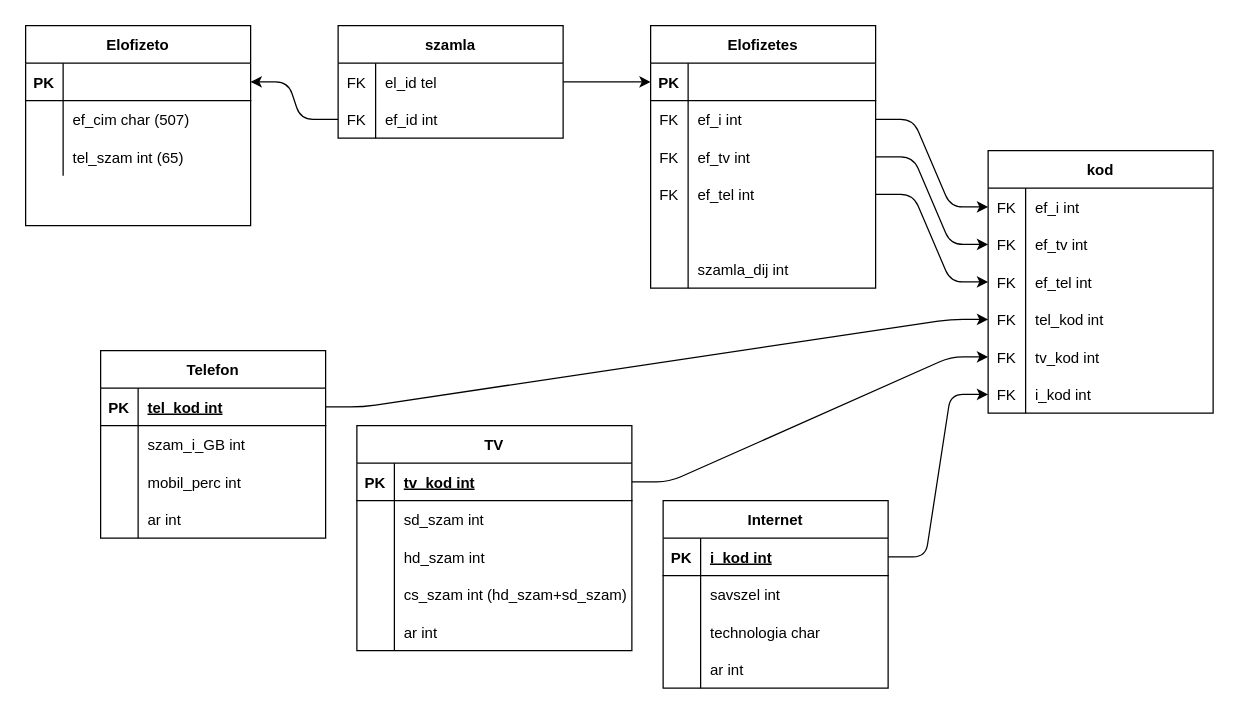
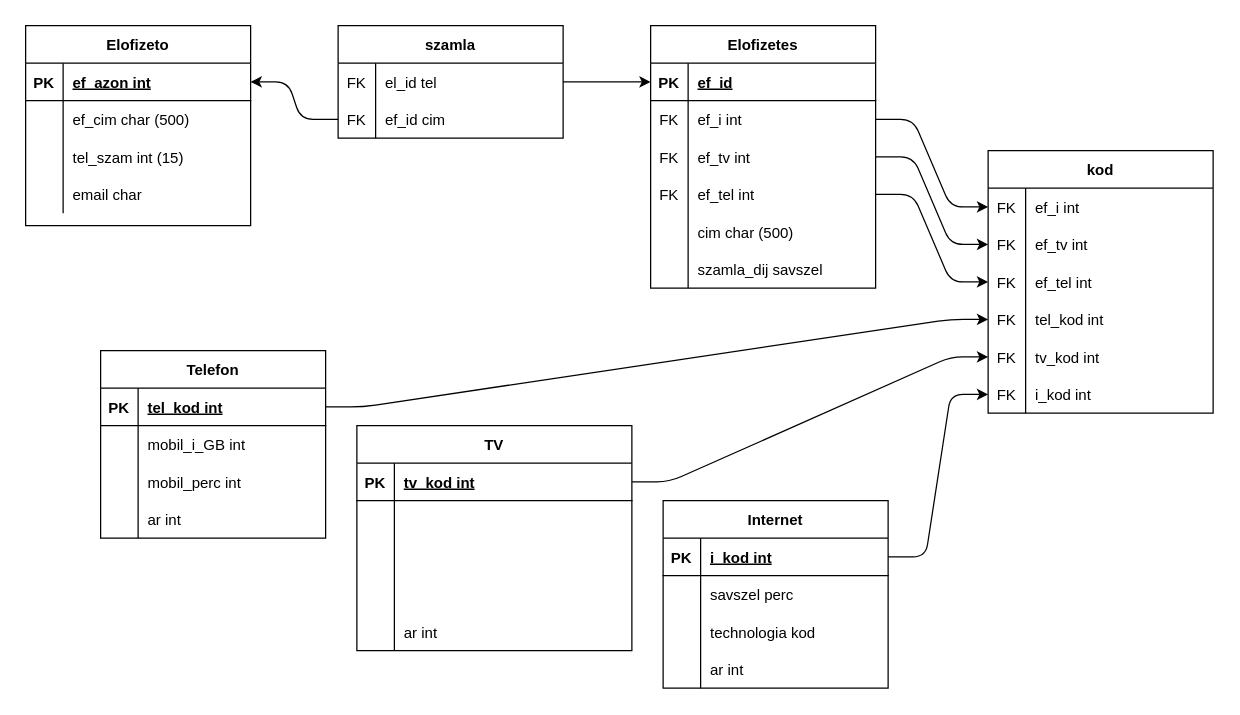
none -> (157, 82)
none -> (782, 82)
(138, 120) -> (138, 120)
(417, 120) -> (417, 120)
(136, 158) -> (136, 158)
none -> (157, 194)
none -> (782, 232)
(749, 270) -> (765, 270)
(196, 445) -> (197, 445)
(513, 519) -> none
(513, 557) -> none
(513, 594) -> none
(750, 595) -> (757, 595)
(771, 633) -> (767, 633)
